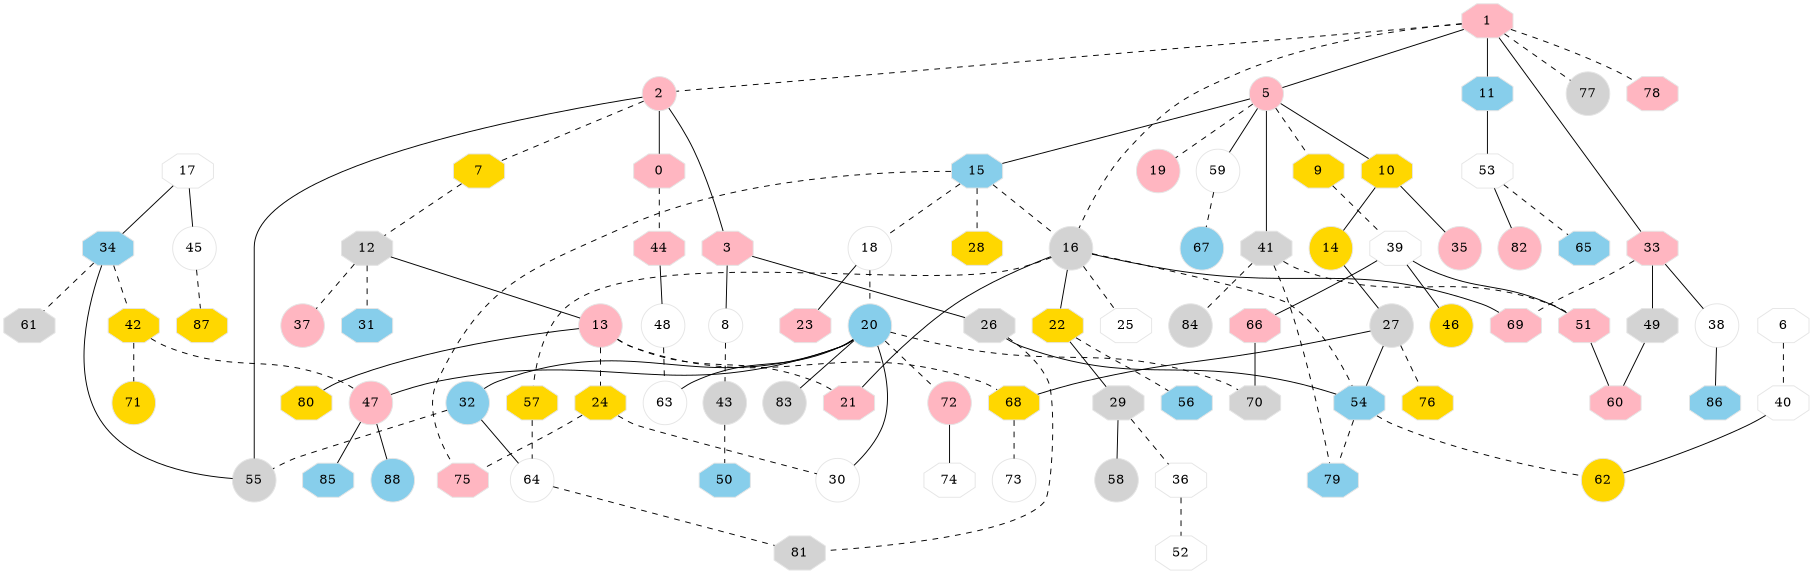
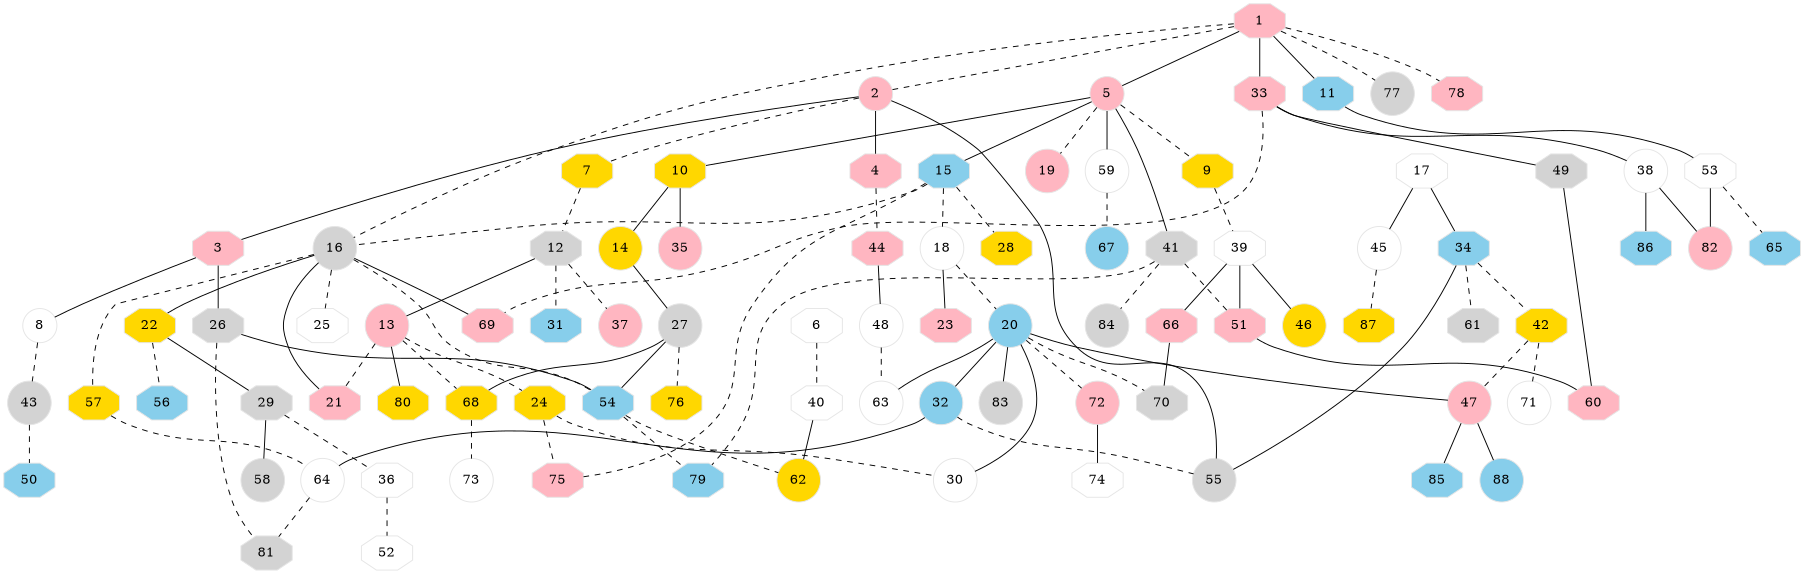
(659, 171) -> (876, 171)
none -> (1678, 210)
(134, 403) -> (1529, 403)
